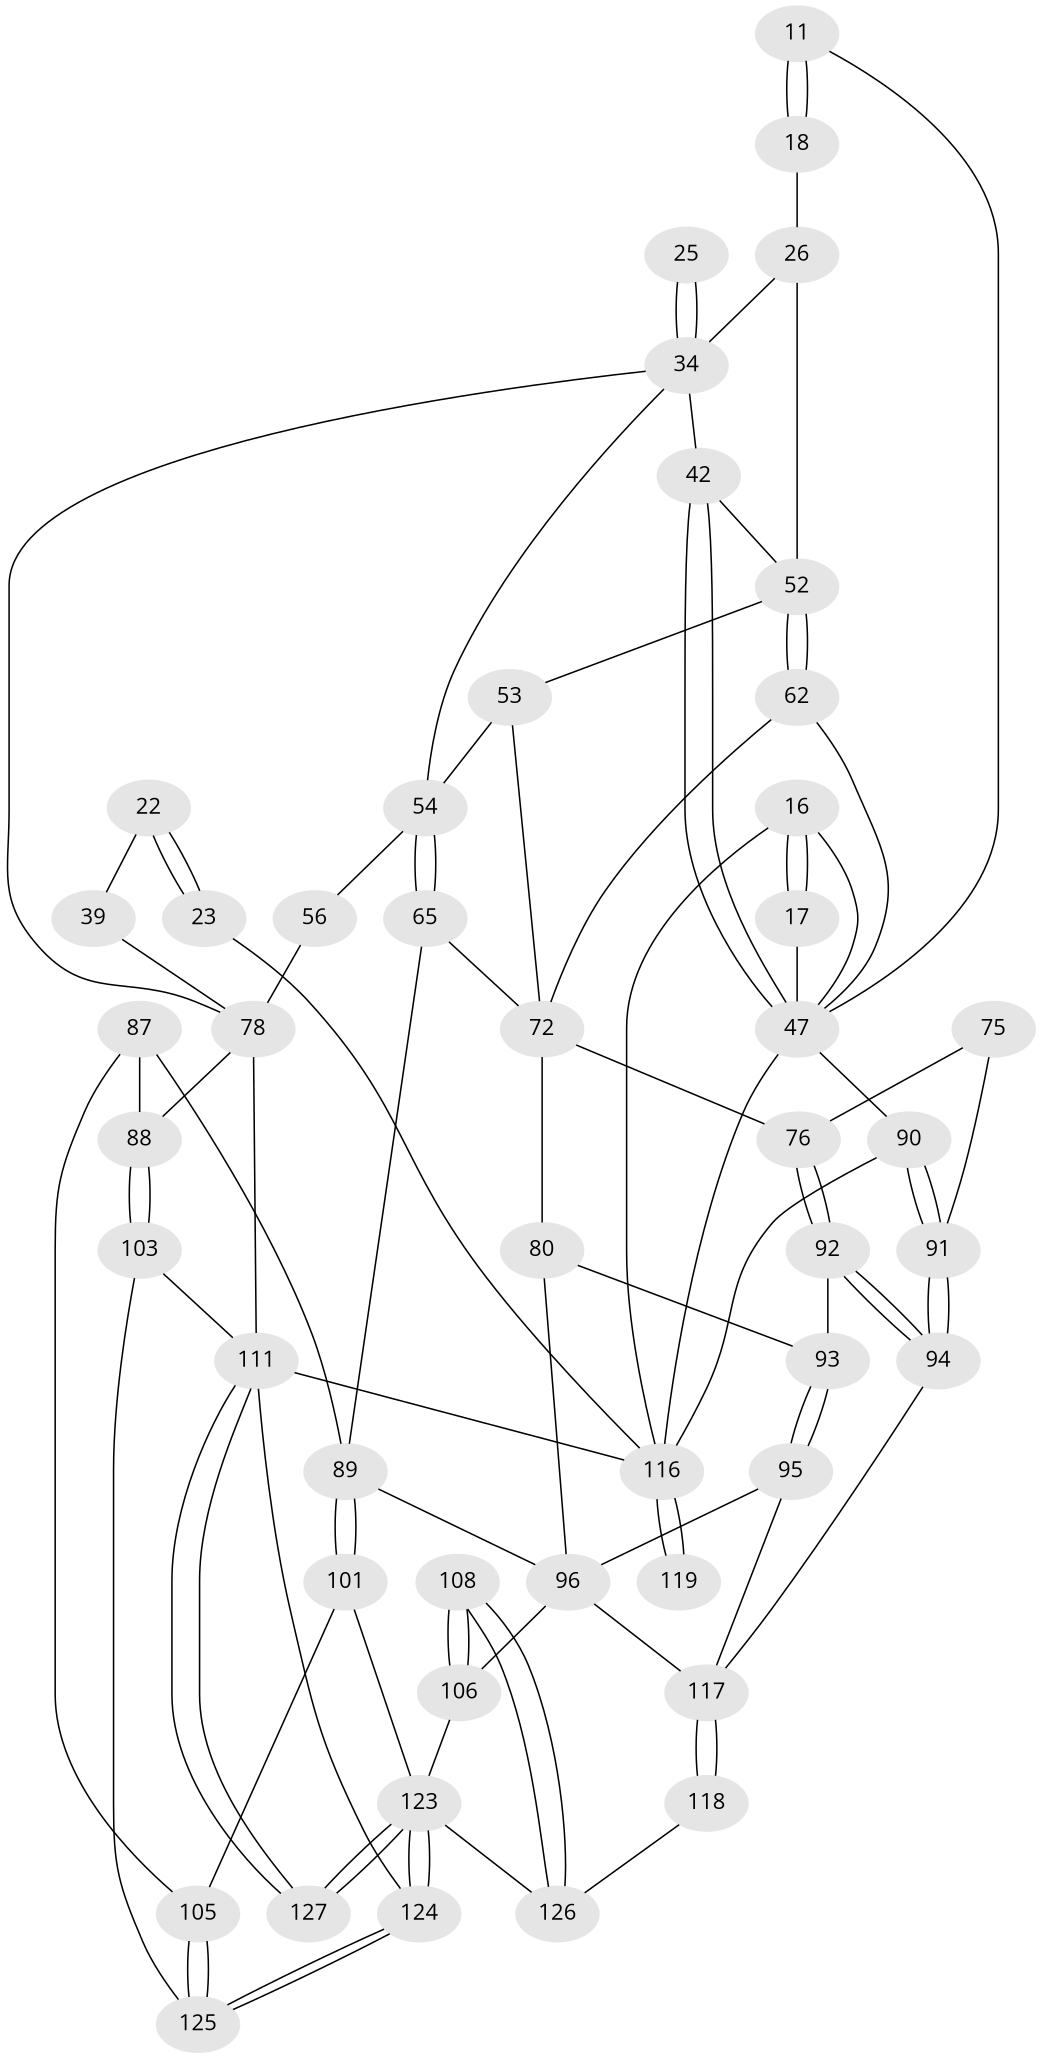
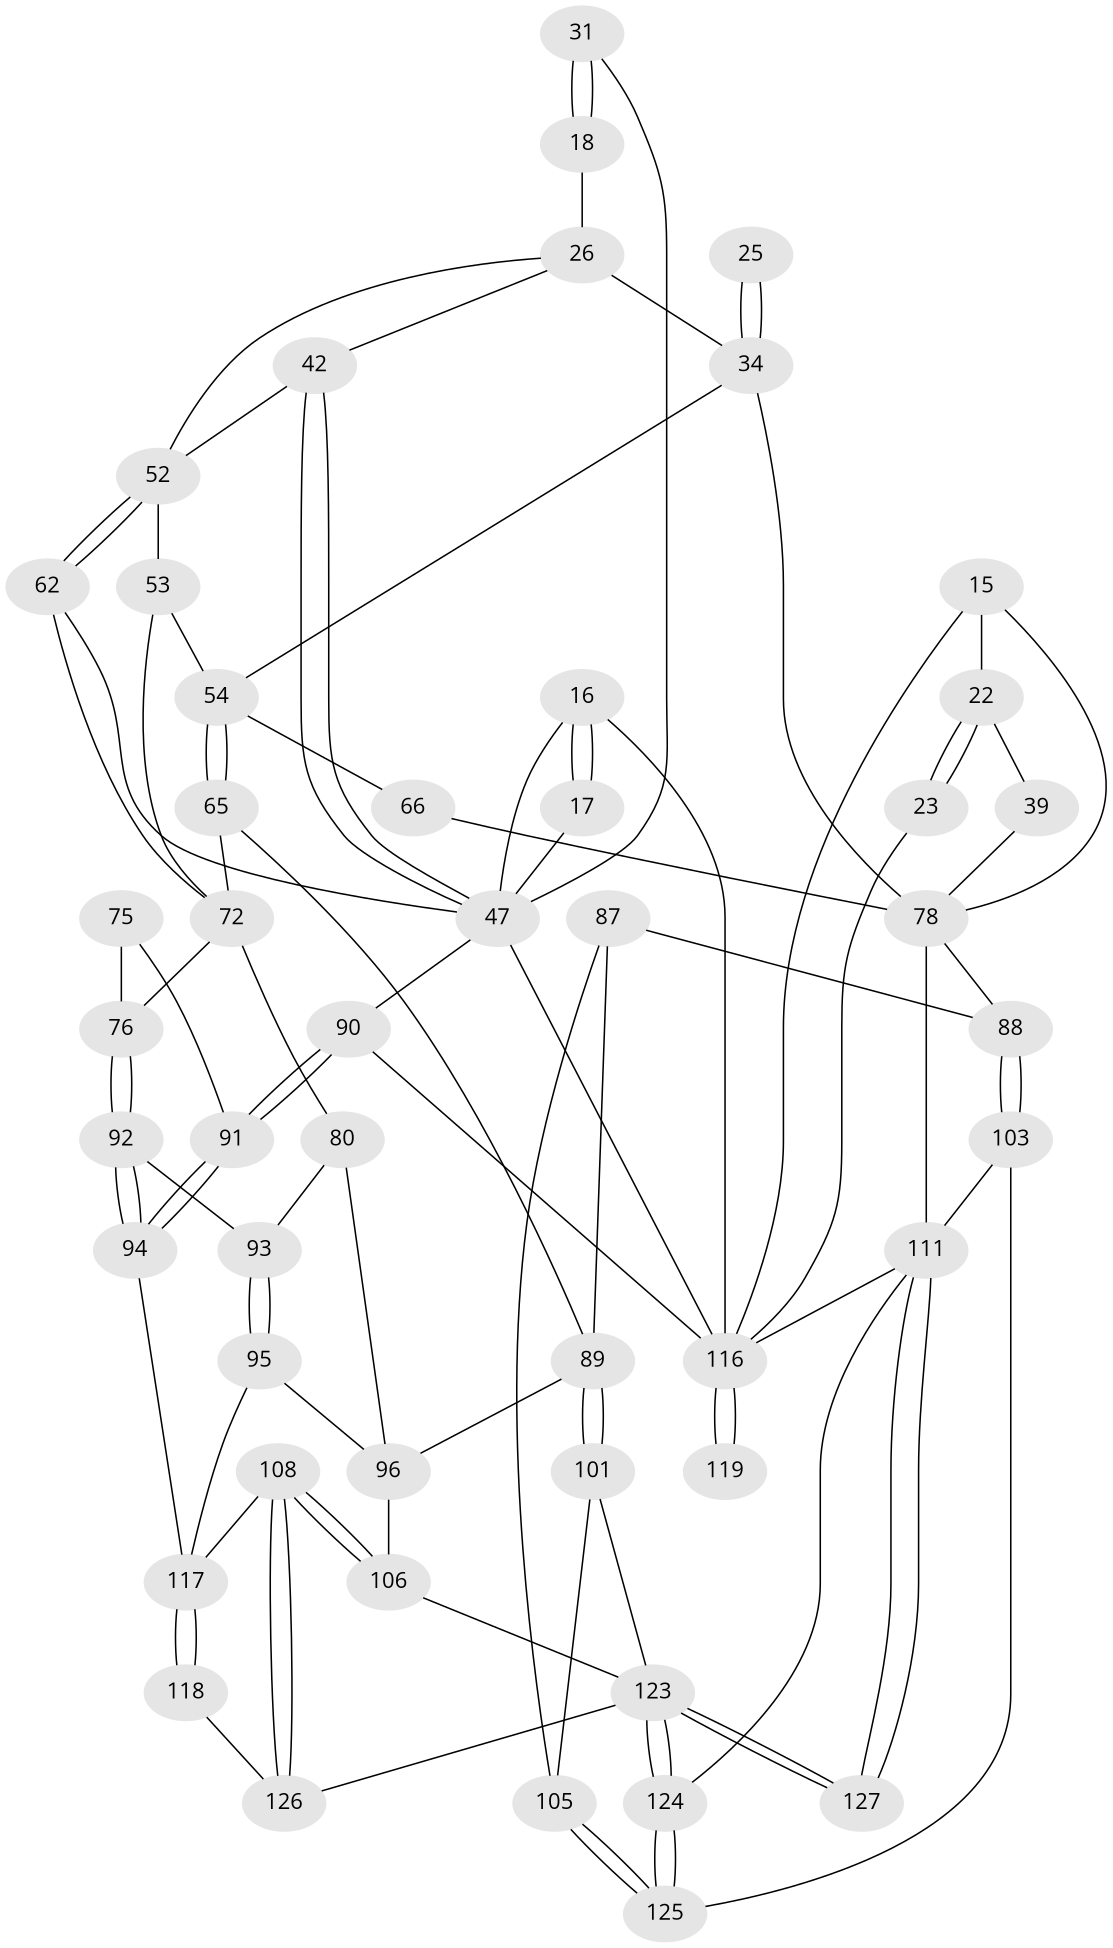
(797, 34) -> (582, 34)
(693, 421) -> (448, 310)
none -> (982, 587)
(315, 919) -> (413, 808)
(637, 1638) -> (232, 1527)
